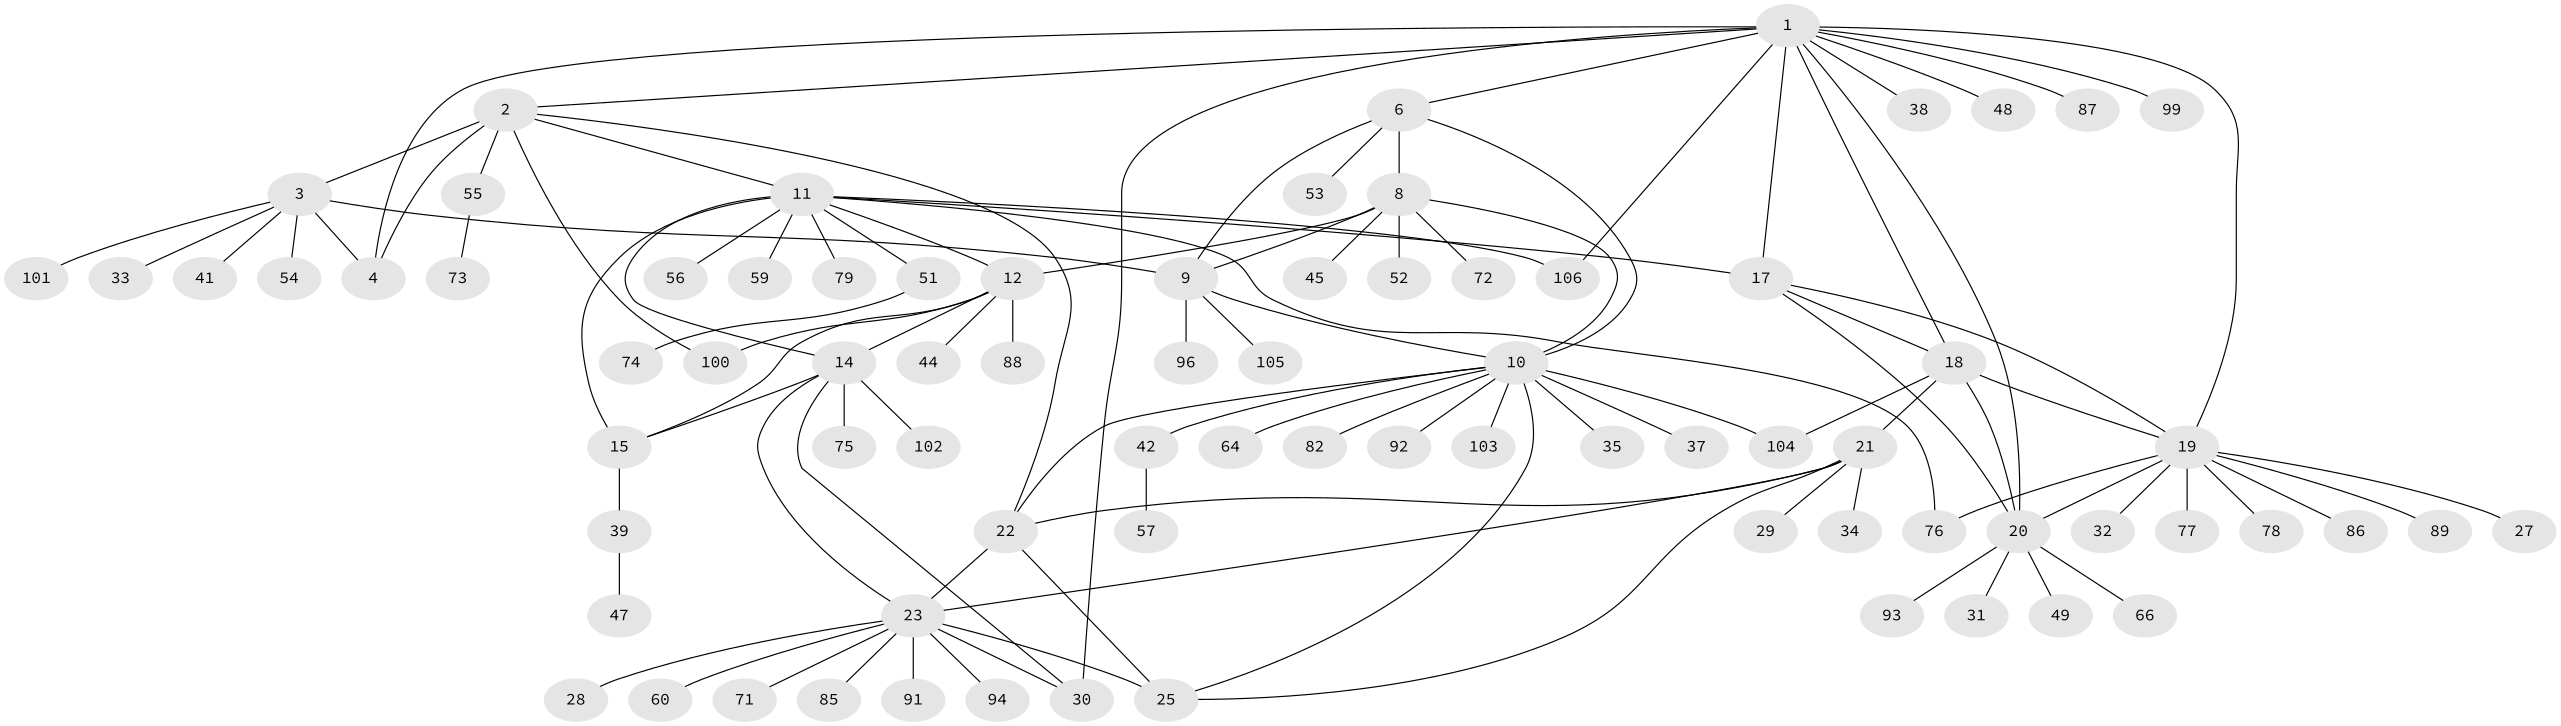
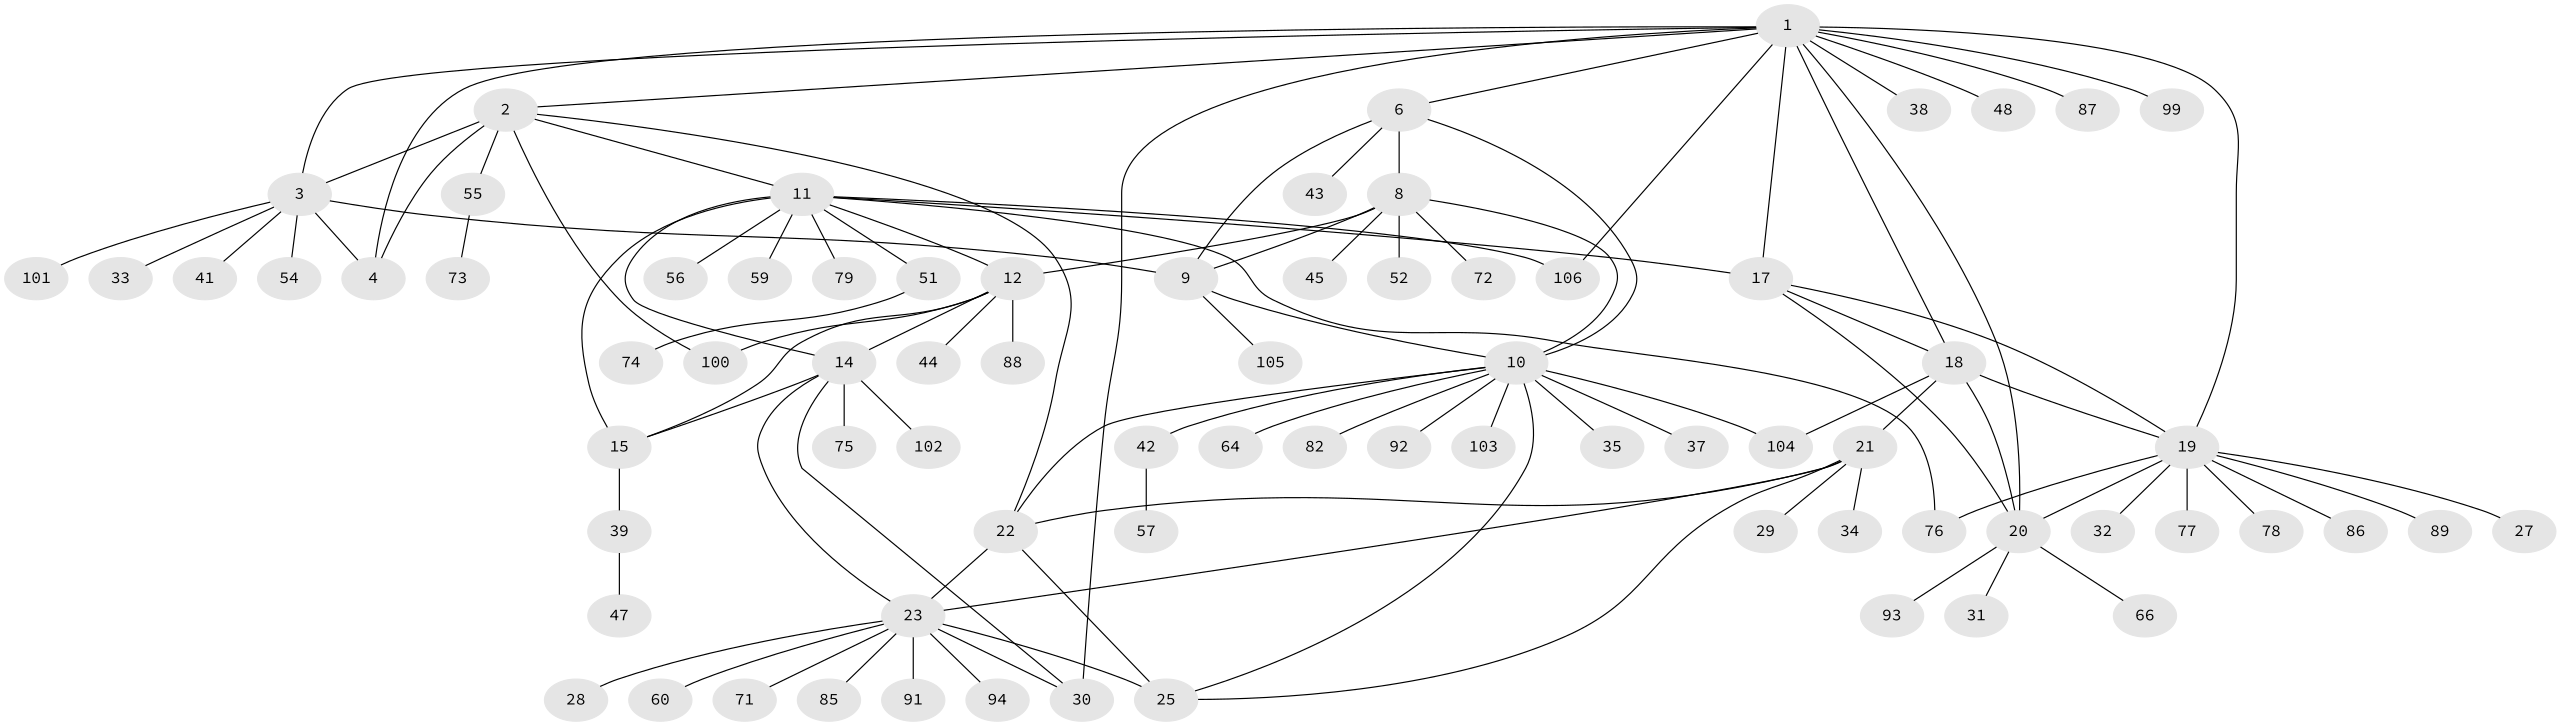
none -> (1077, 42)
(1315, 194) -> (1315, 194)
(1186, 363) -> none
(2061, 616) -> none
